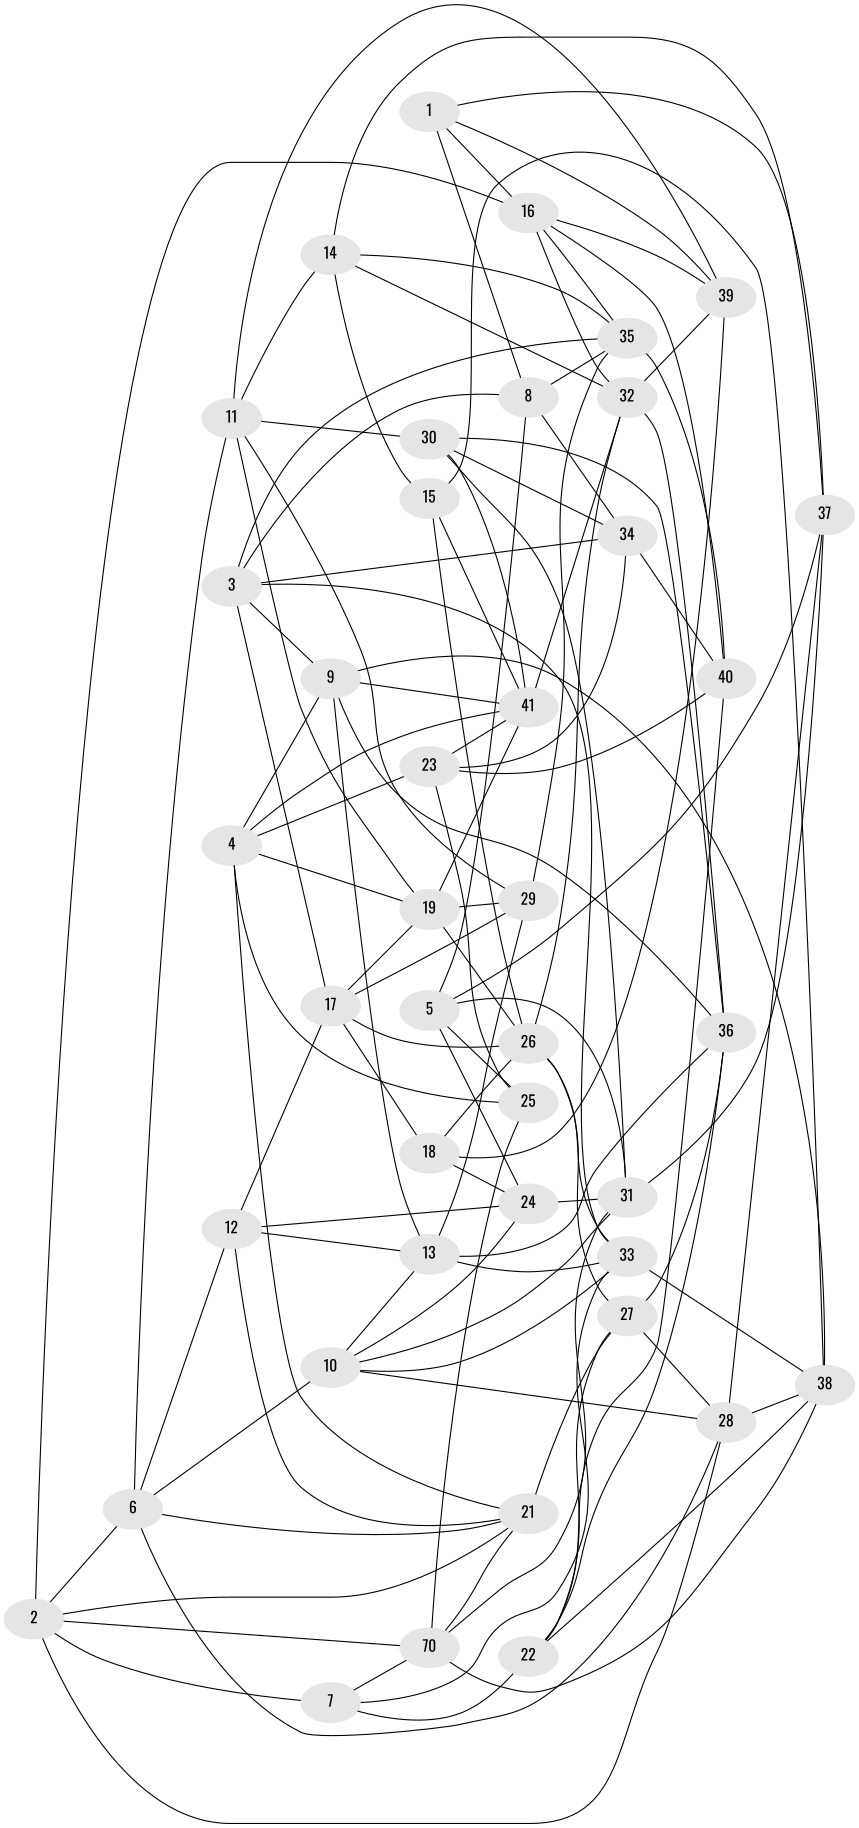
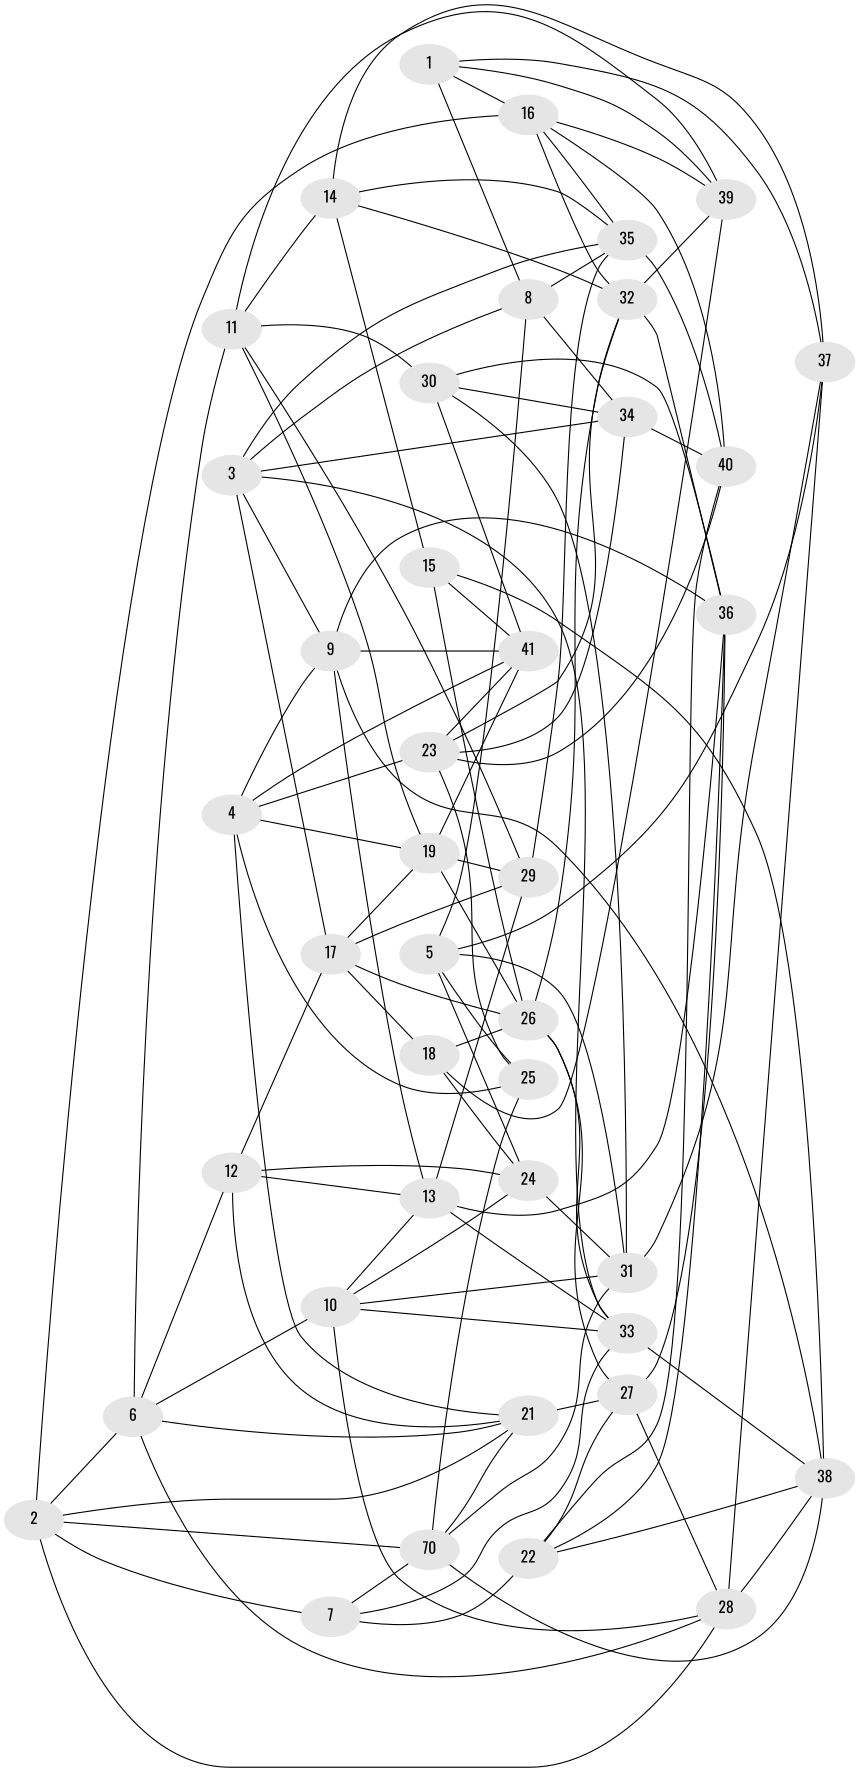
(578, 552) -> (595, 562)
